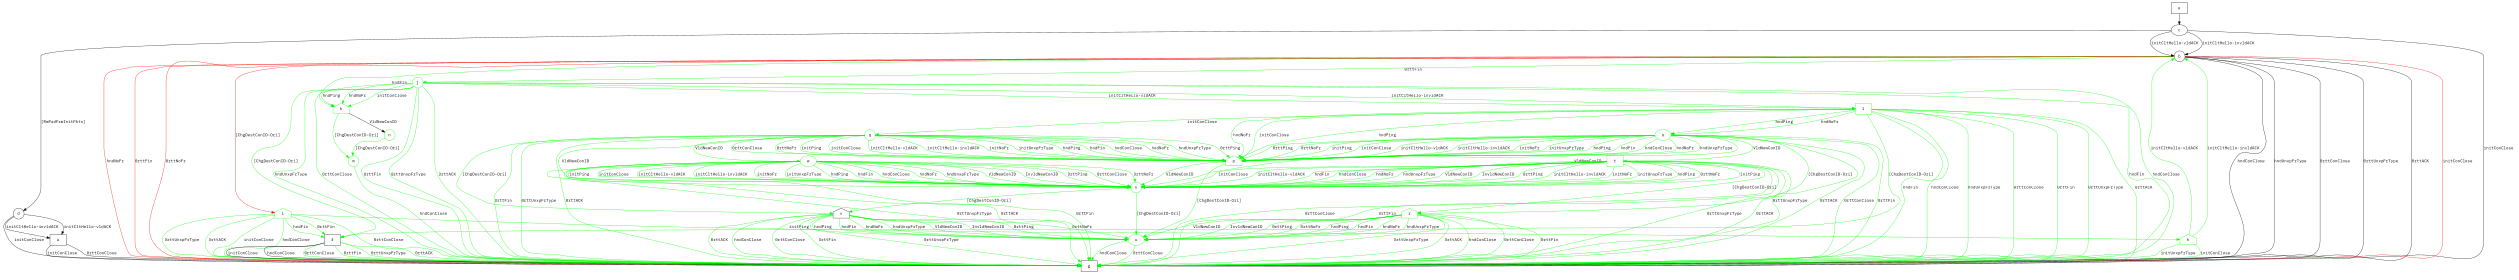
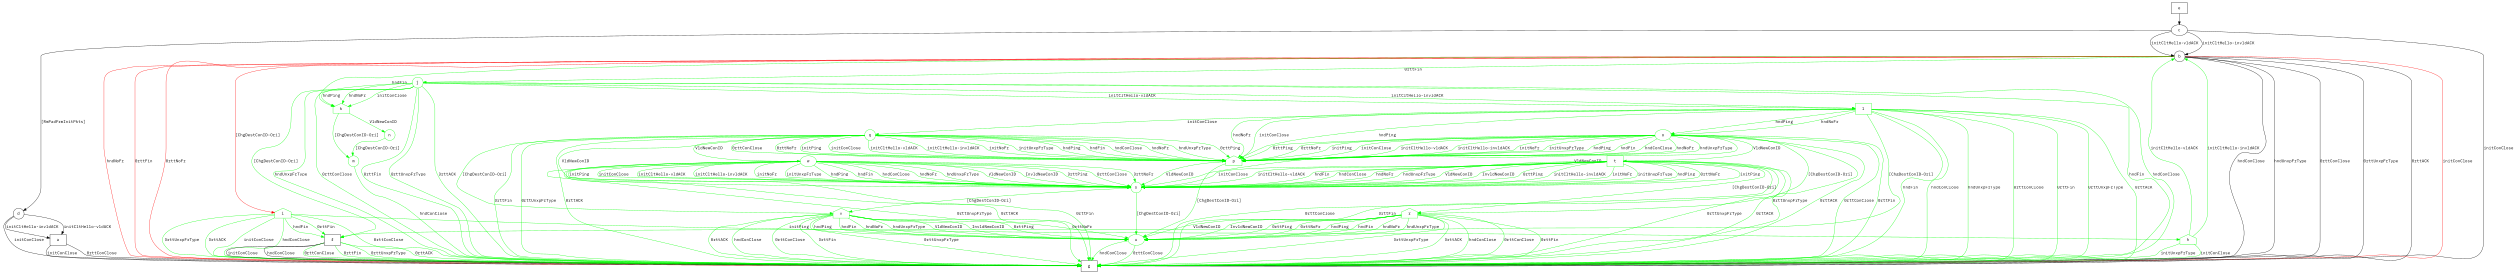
(366, 122) -> (366, 122)
(841, 214) -> (841, 214)
